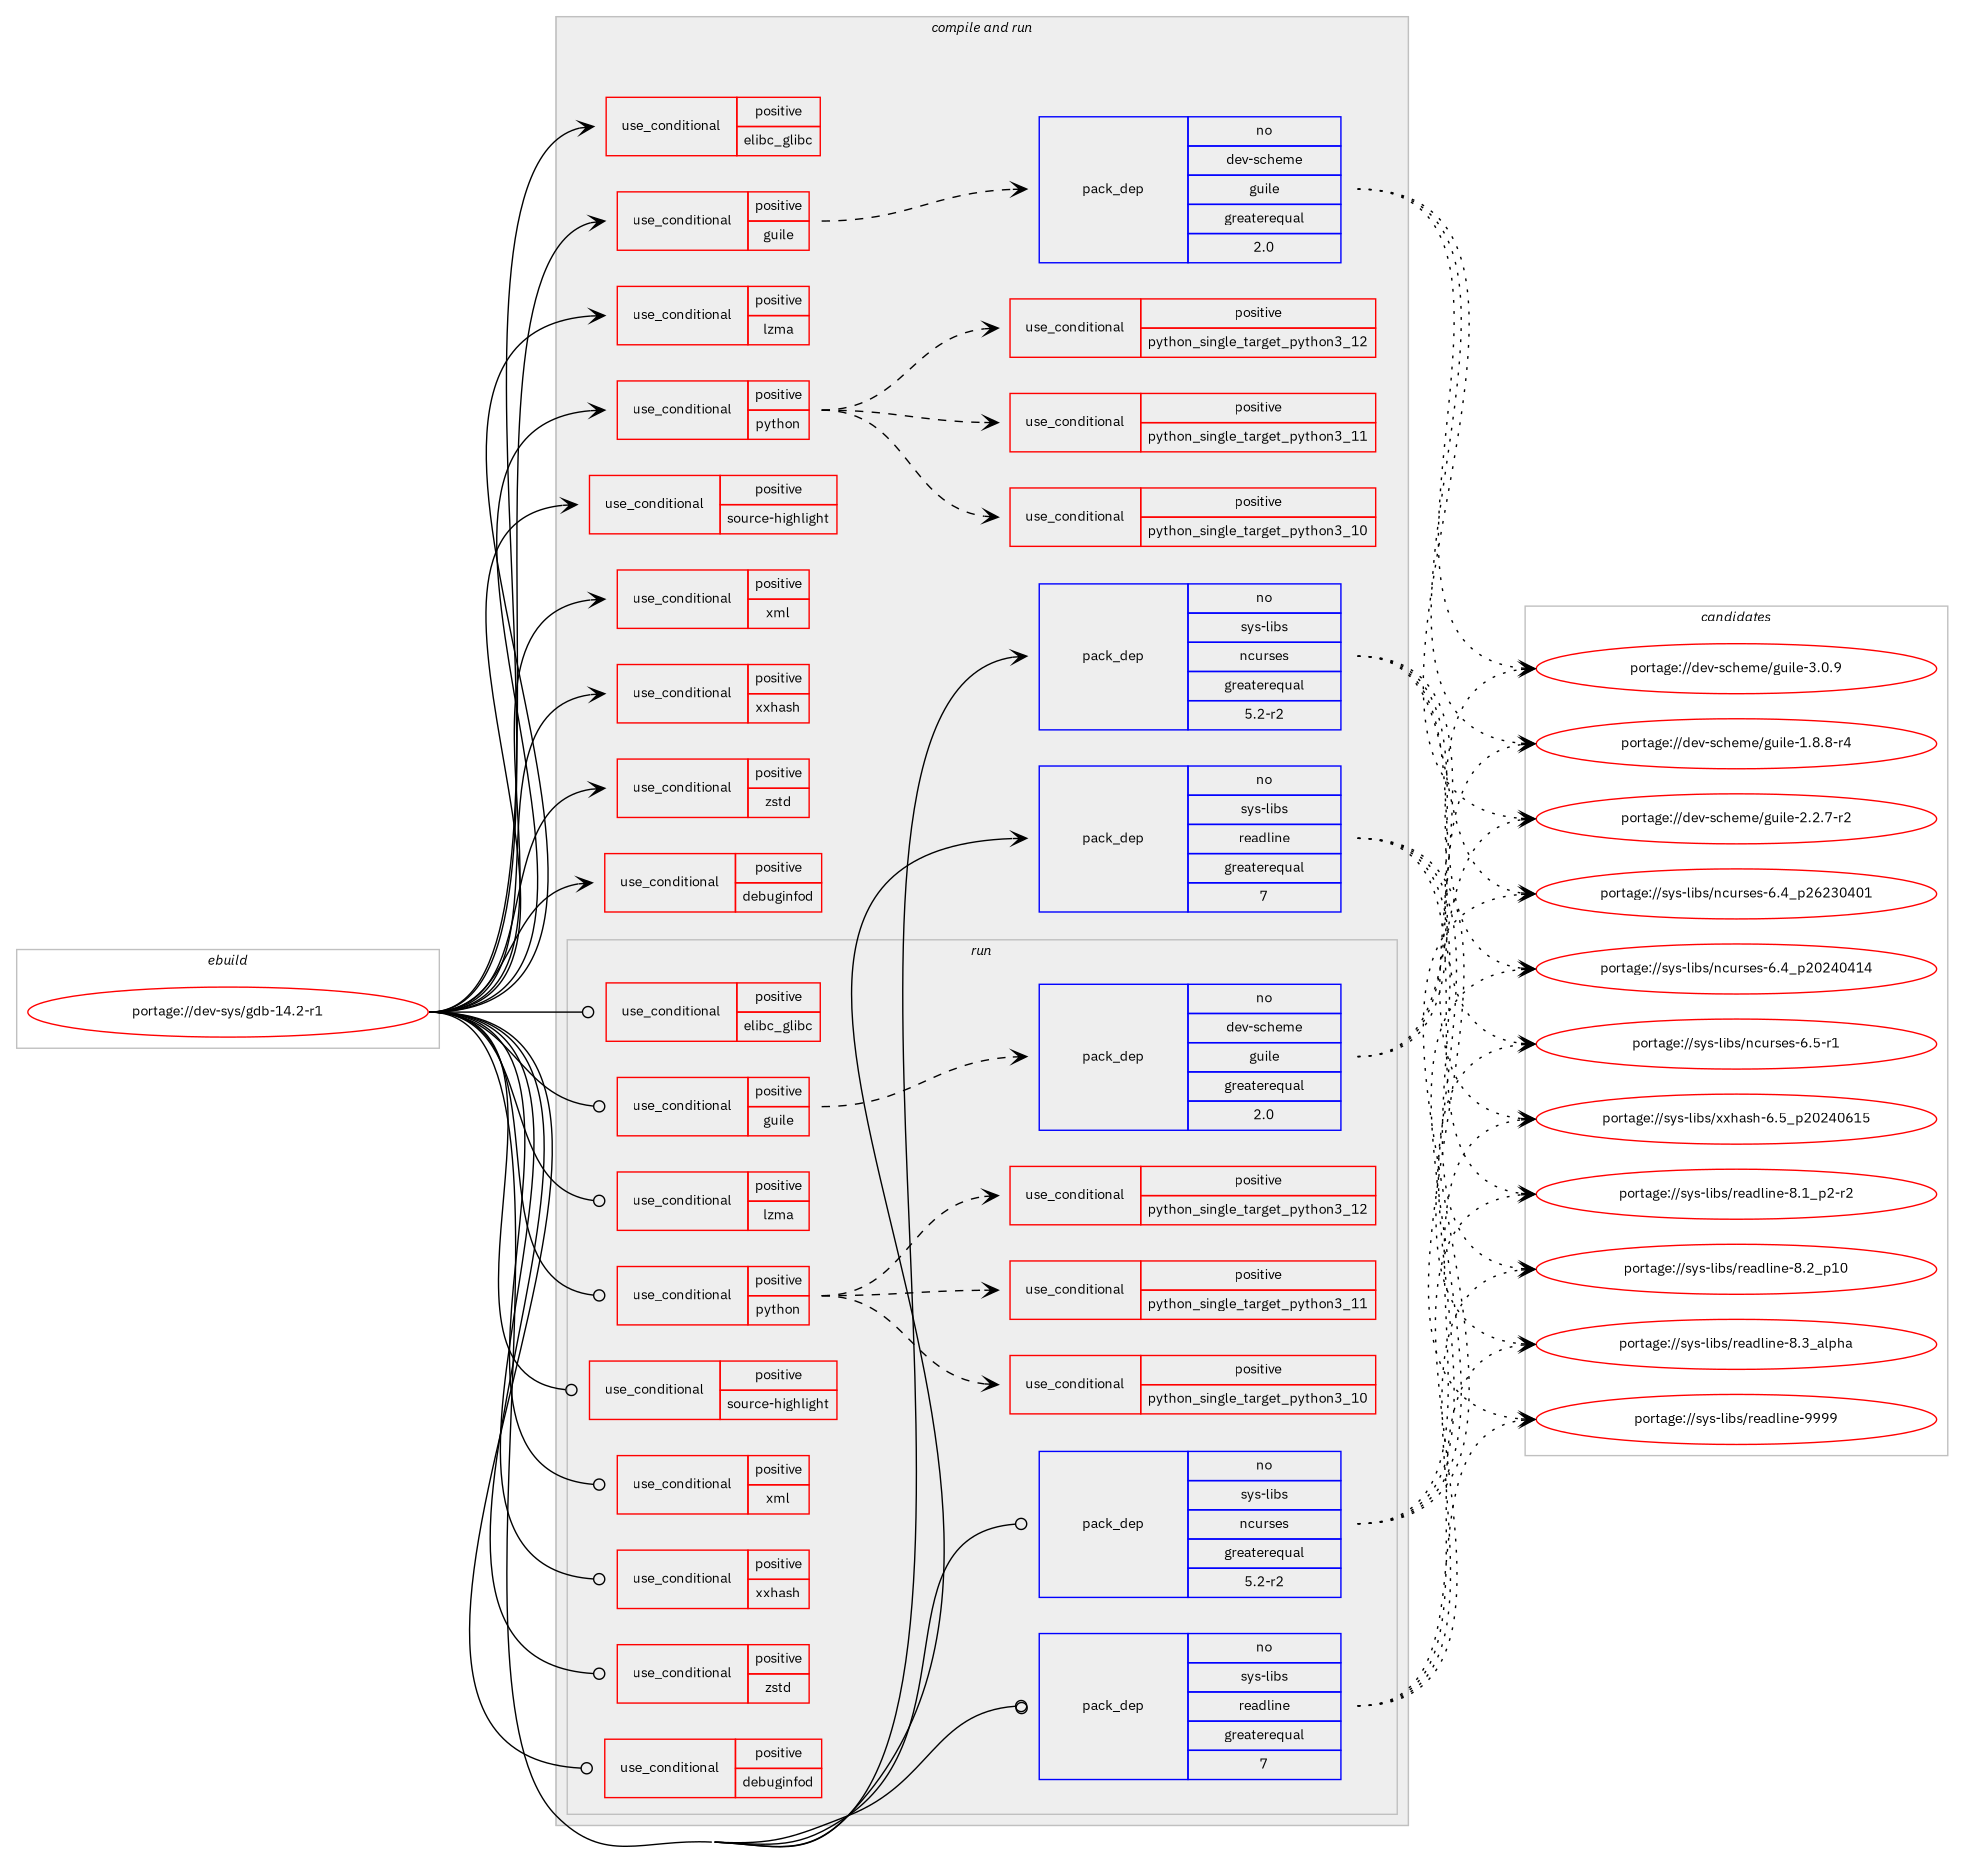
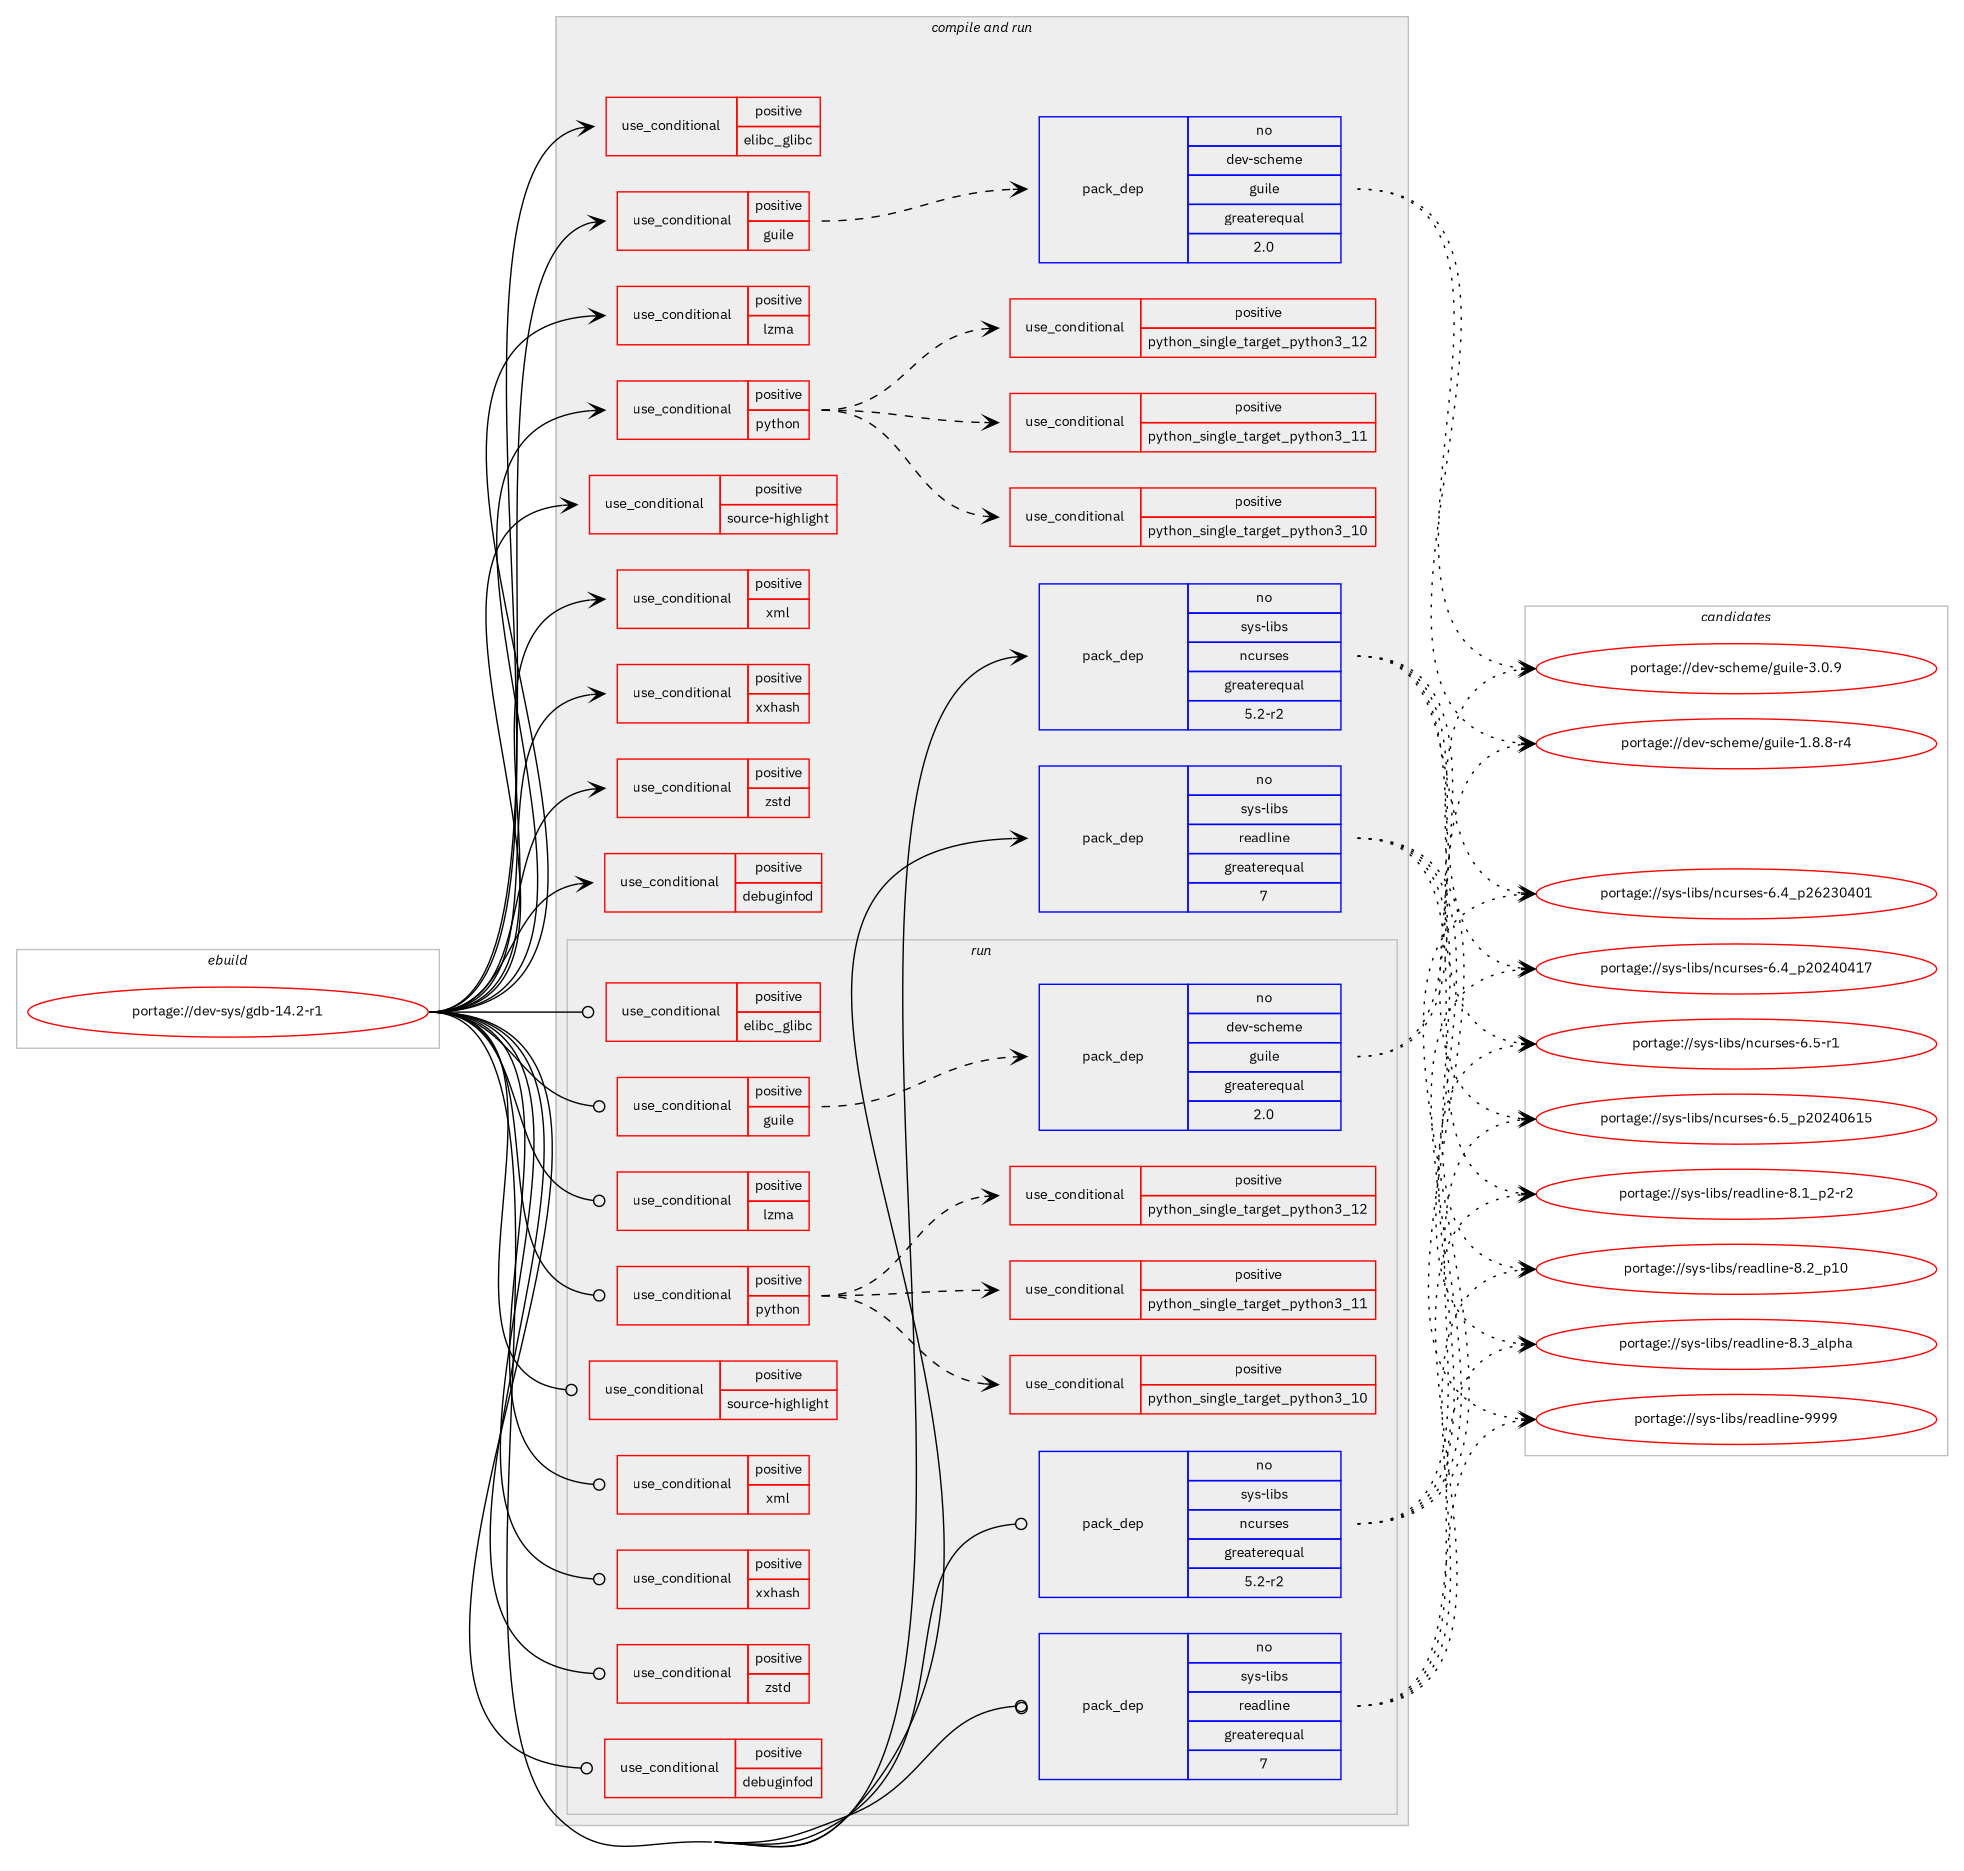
(1736, 819) -> none
(1736, 969) -> (1736, 969)
(1736, 1119) -> (1736, 1119)
